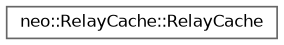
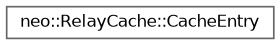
(142, 23) -> (140, 23)
